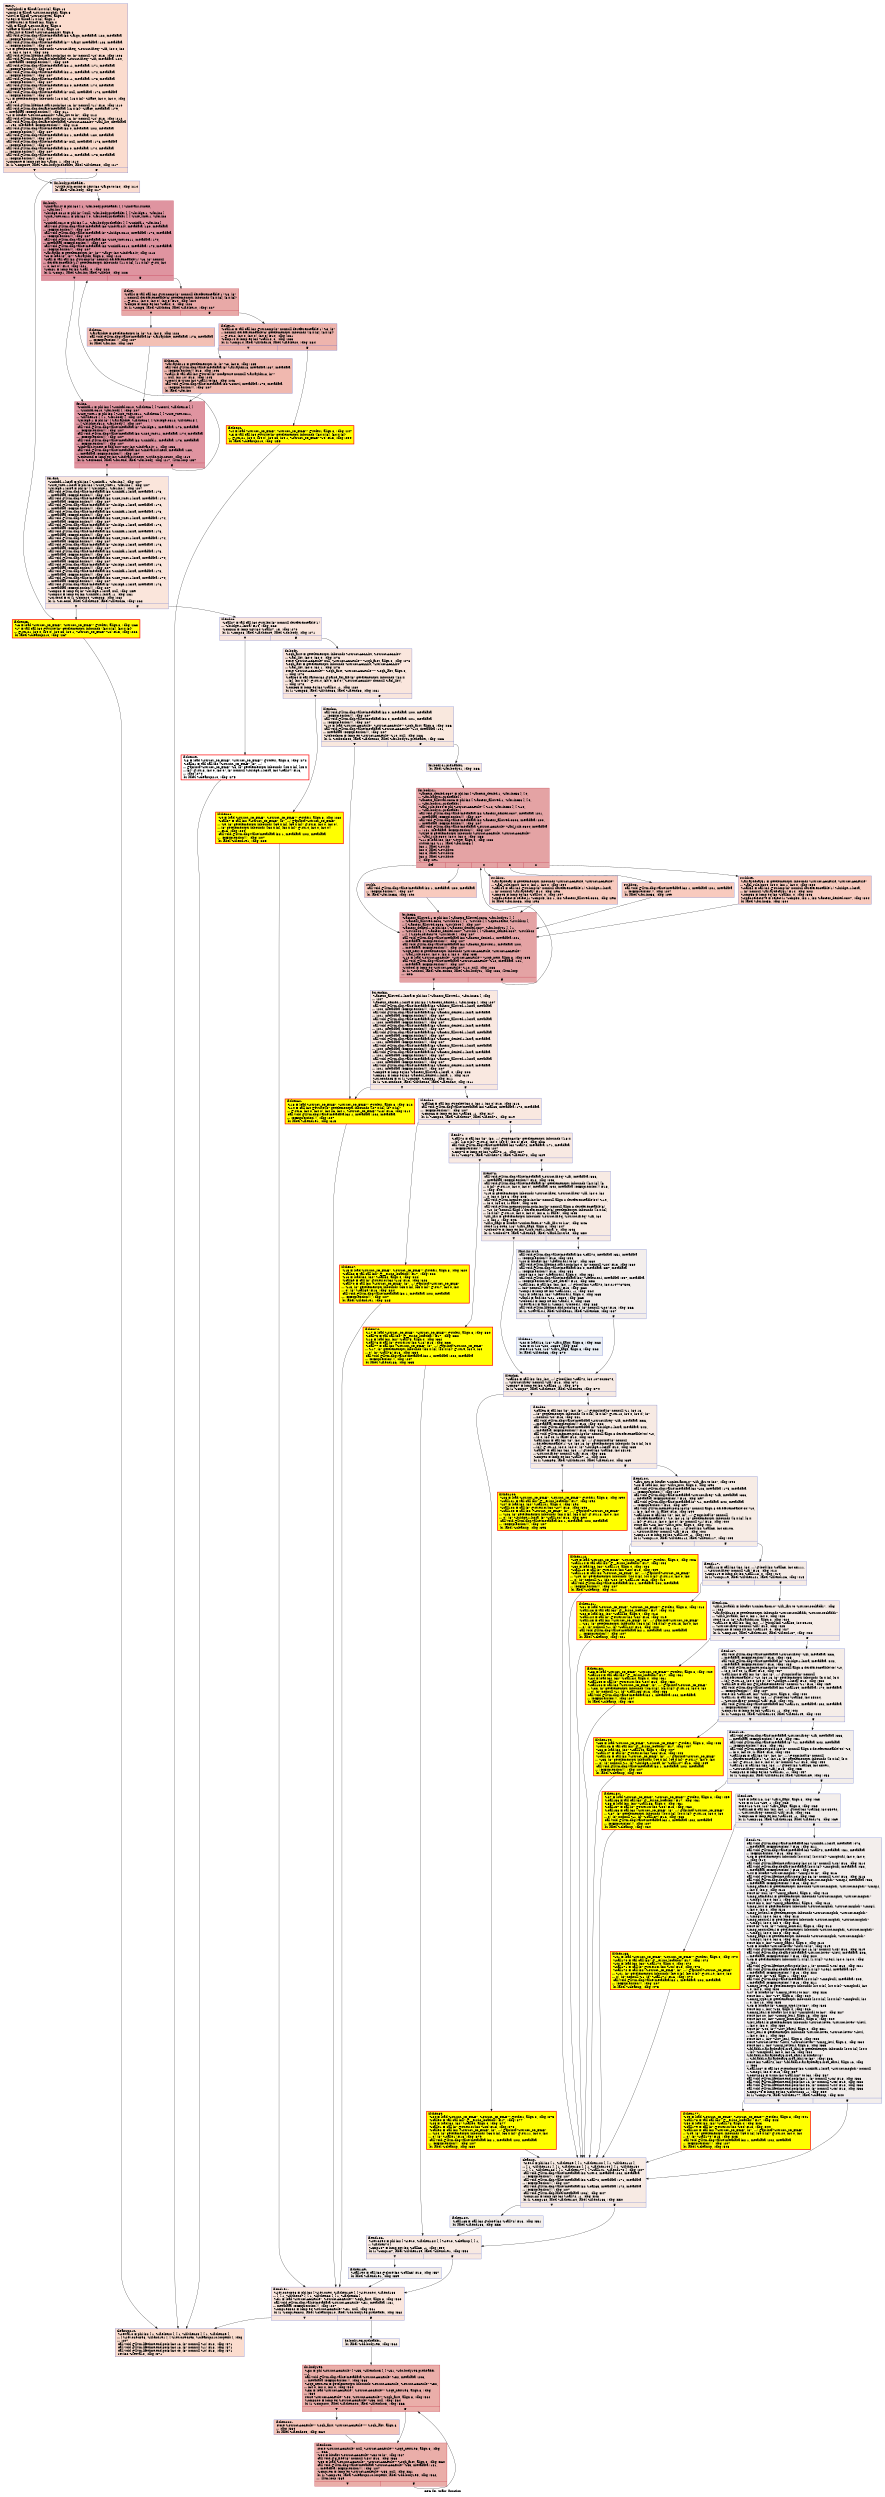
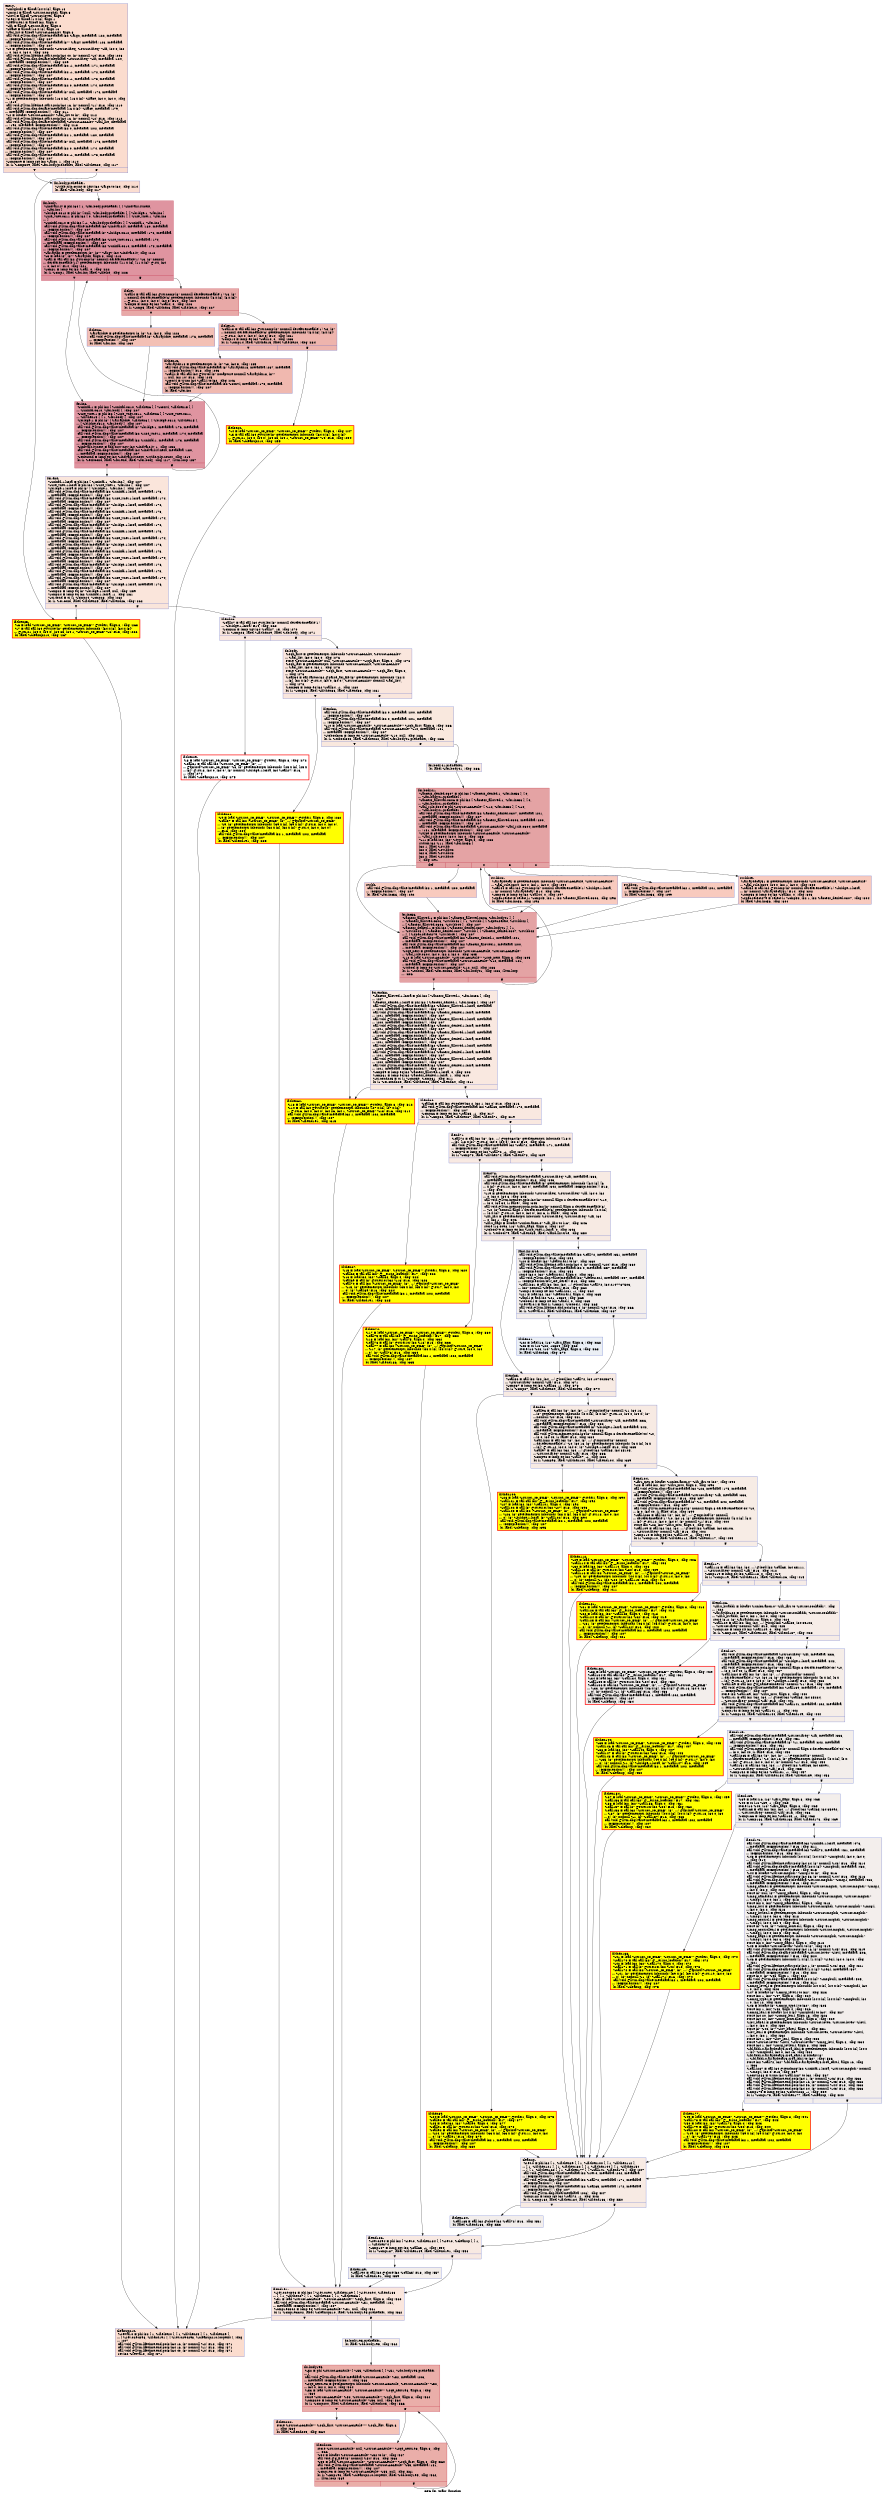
(650, 1685) -> (650, 1685)
